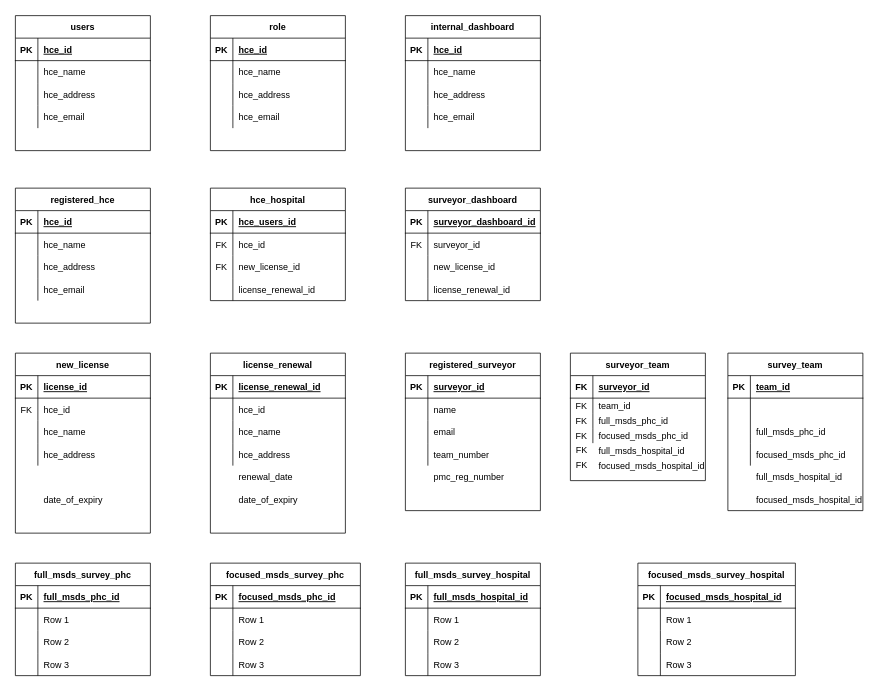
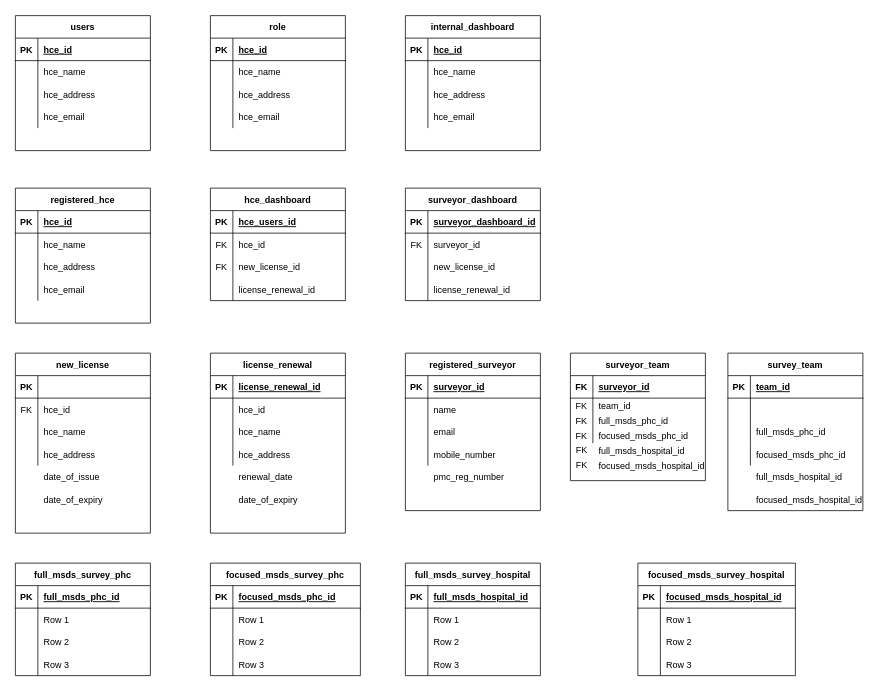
(278, 200) -> (278, 200)
(94, 387) -> none
(461, 455) -> (464, 455)
none -> (94, 477)
